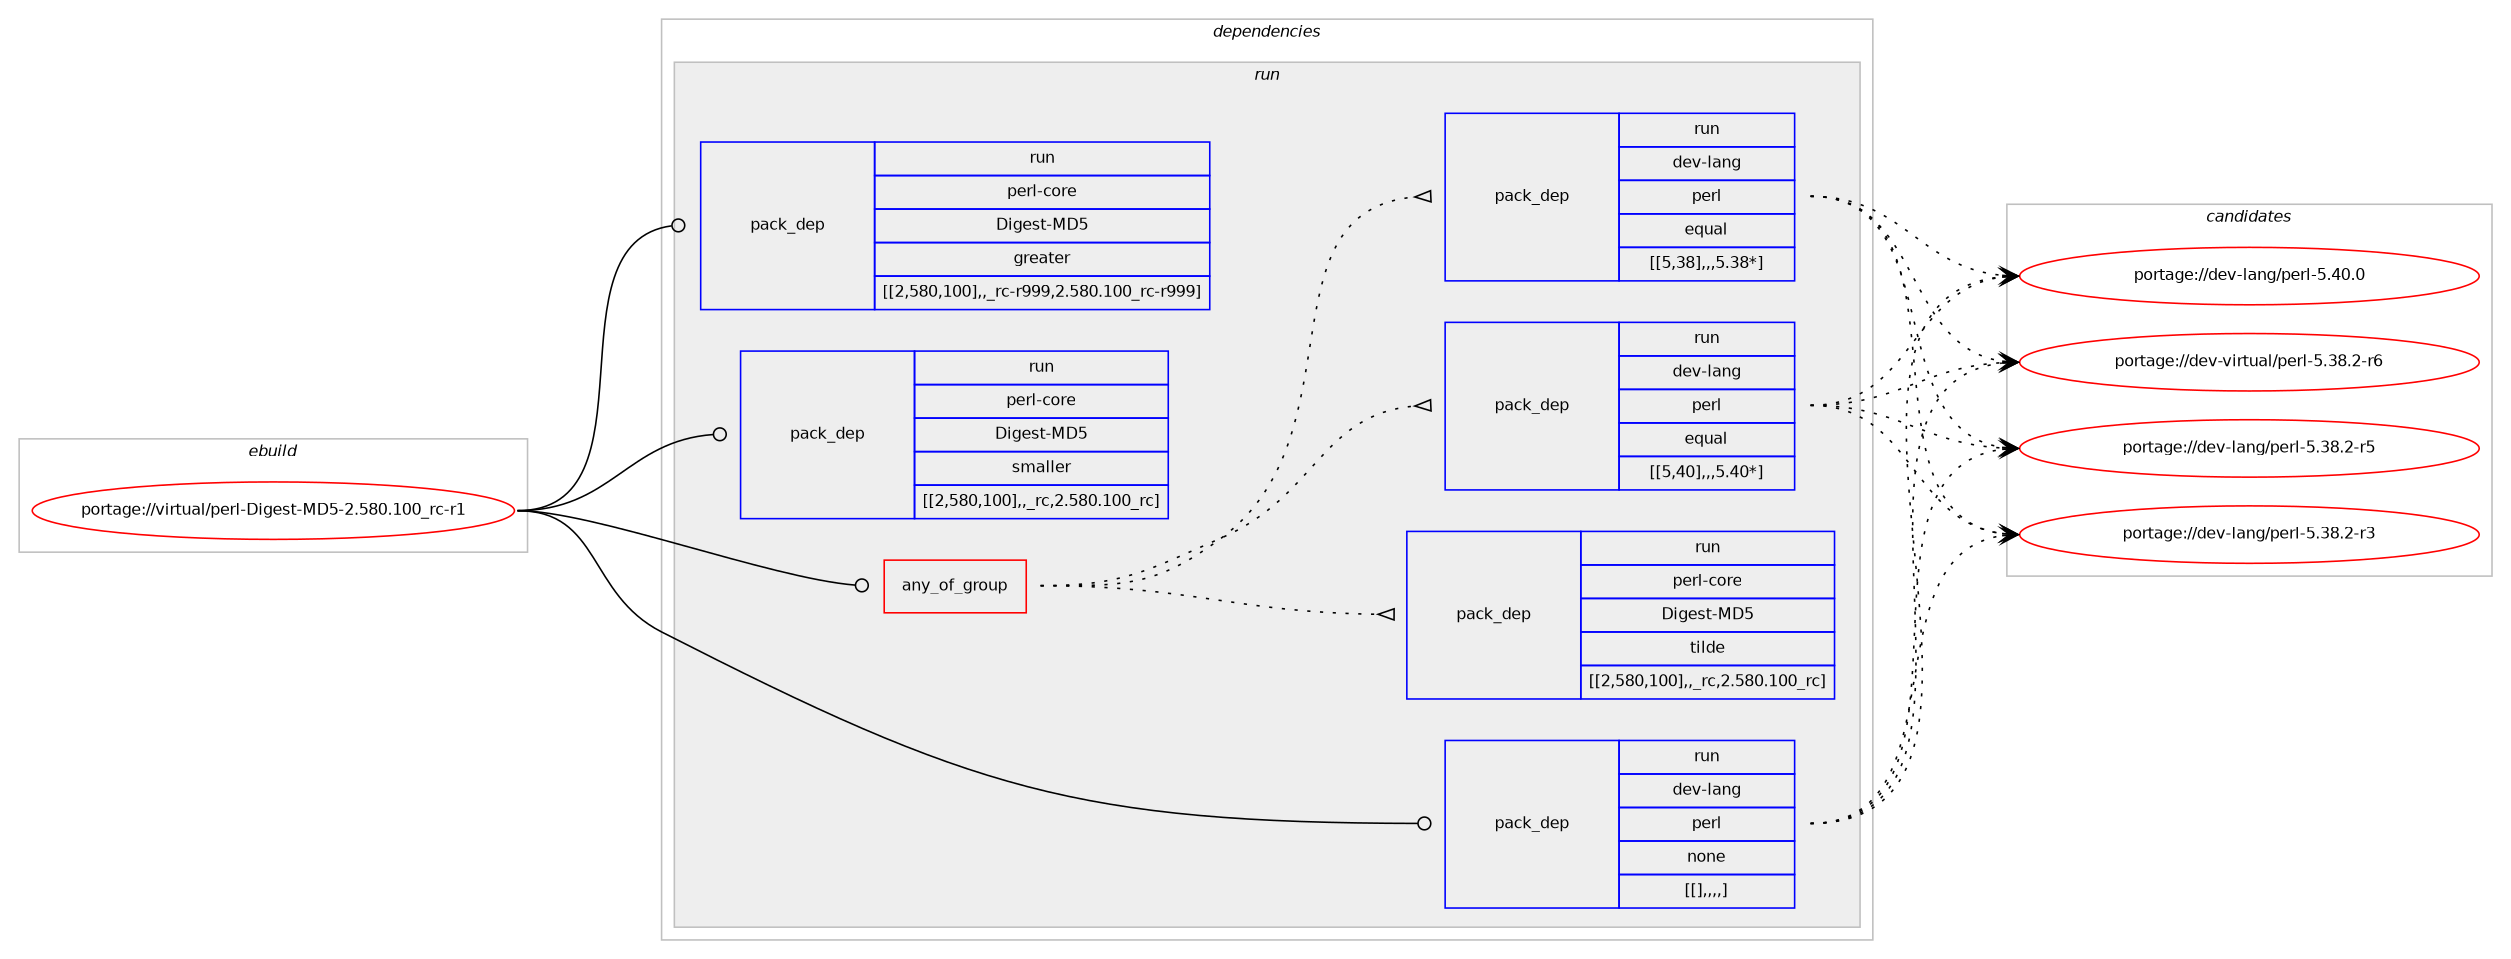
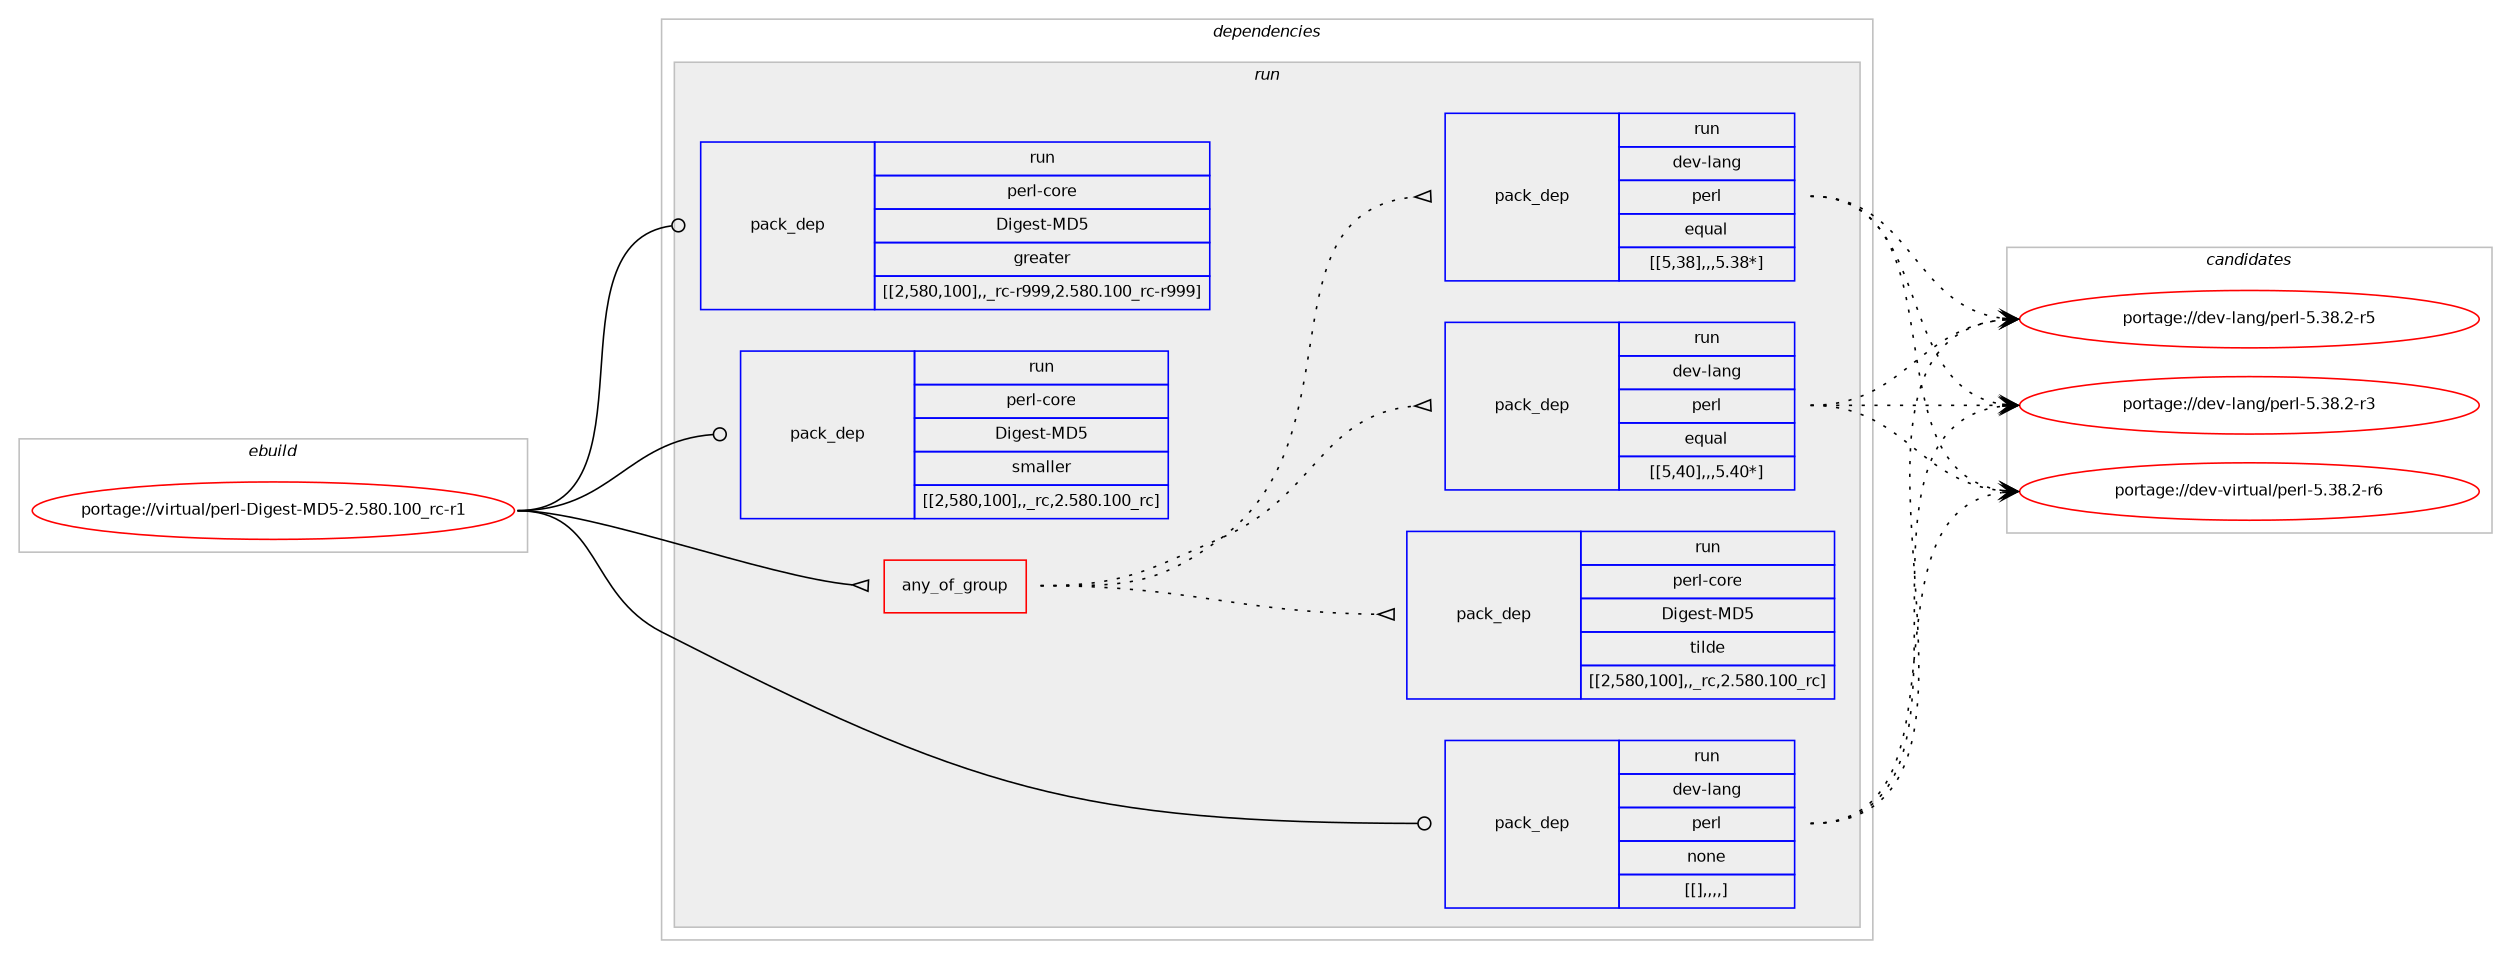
(2249, 276) -> none
(687, 546) -> (685, 546)
